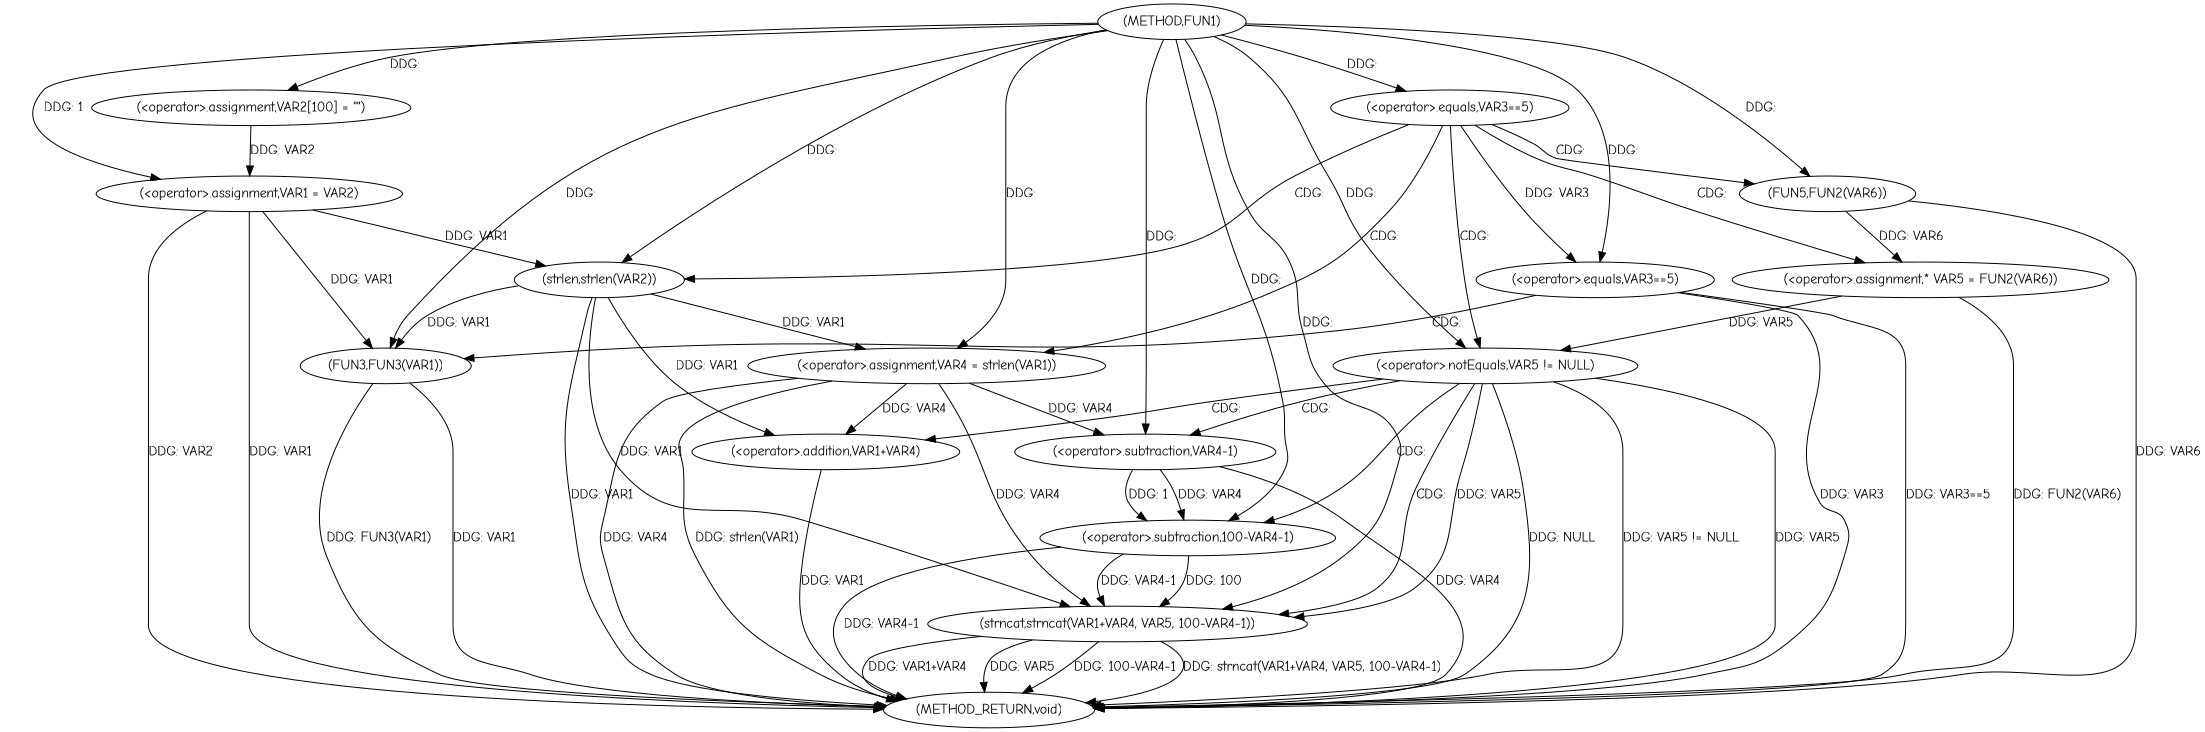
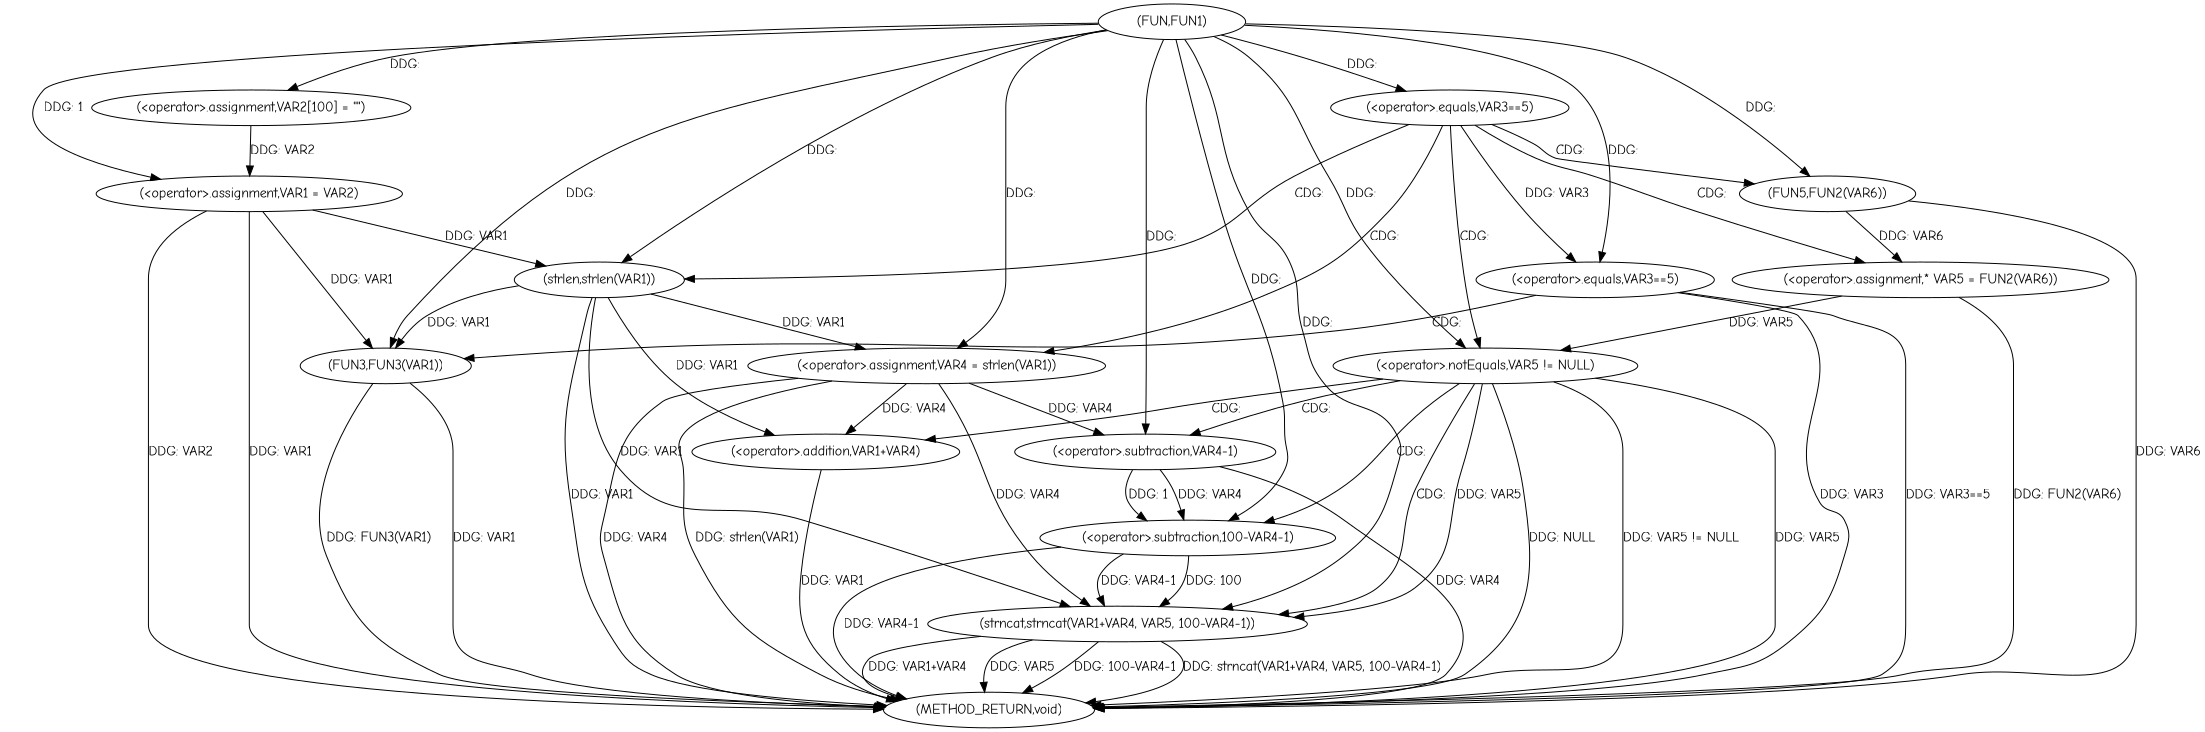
(1172, 22) -> (1172, 22)
(599, 280) -> (599, 280)
